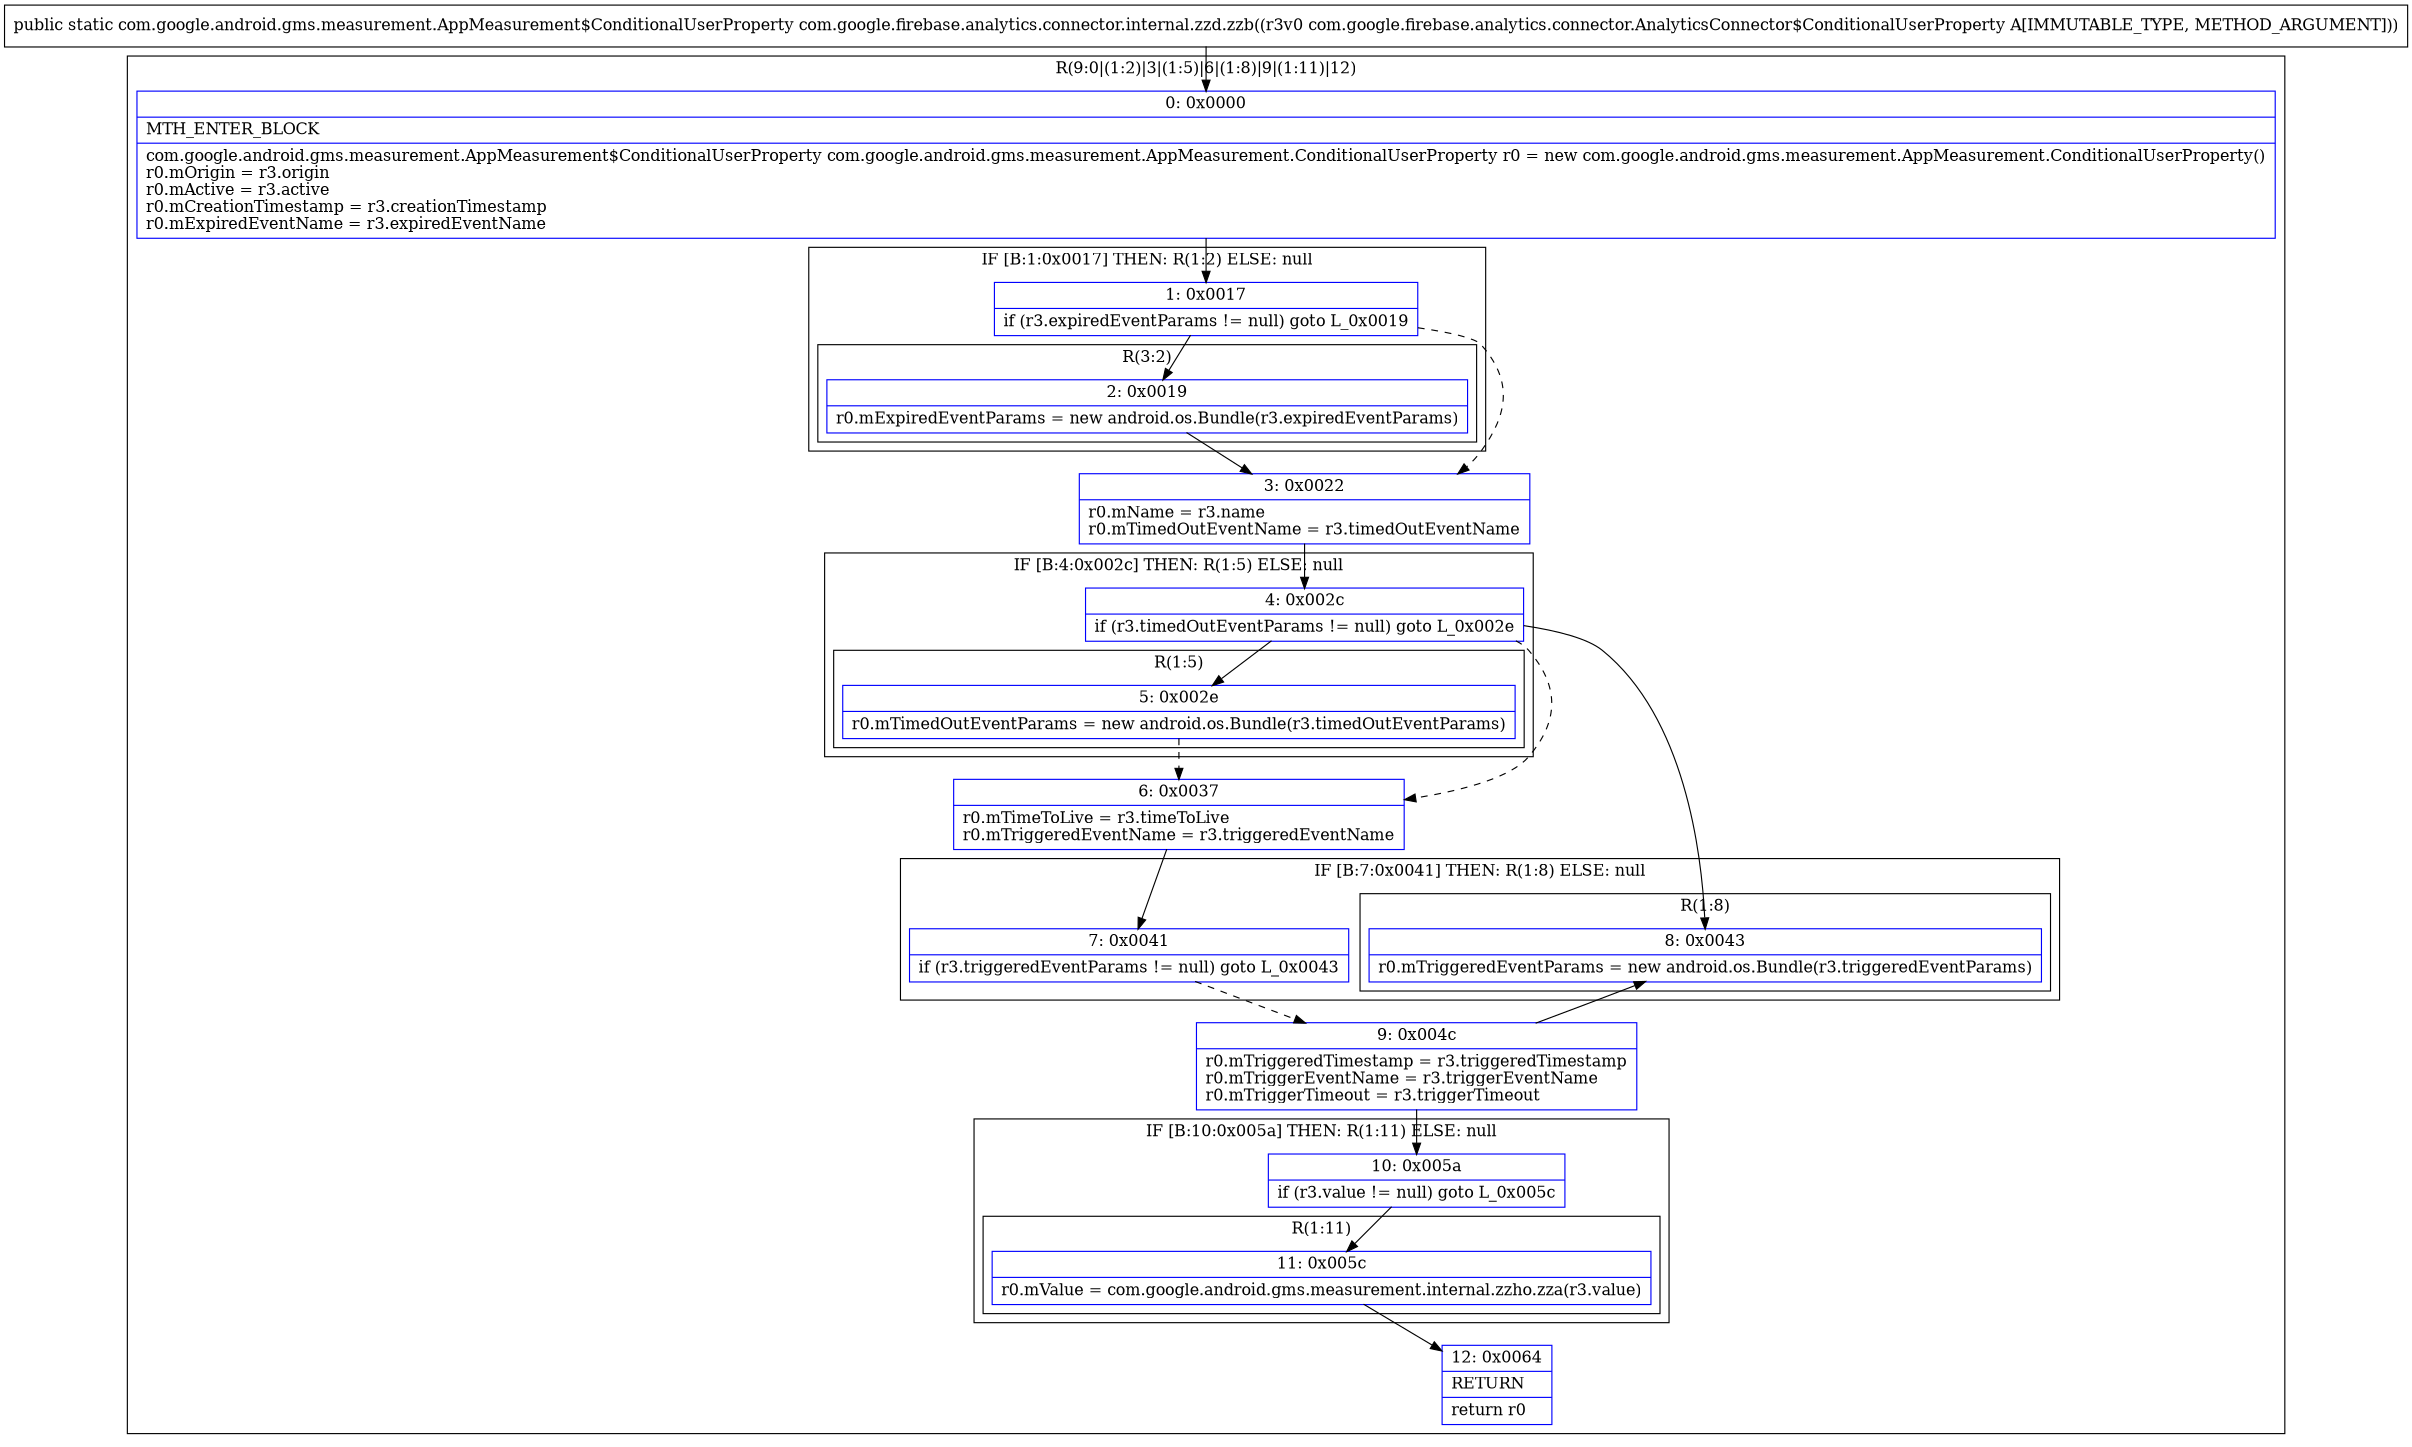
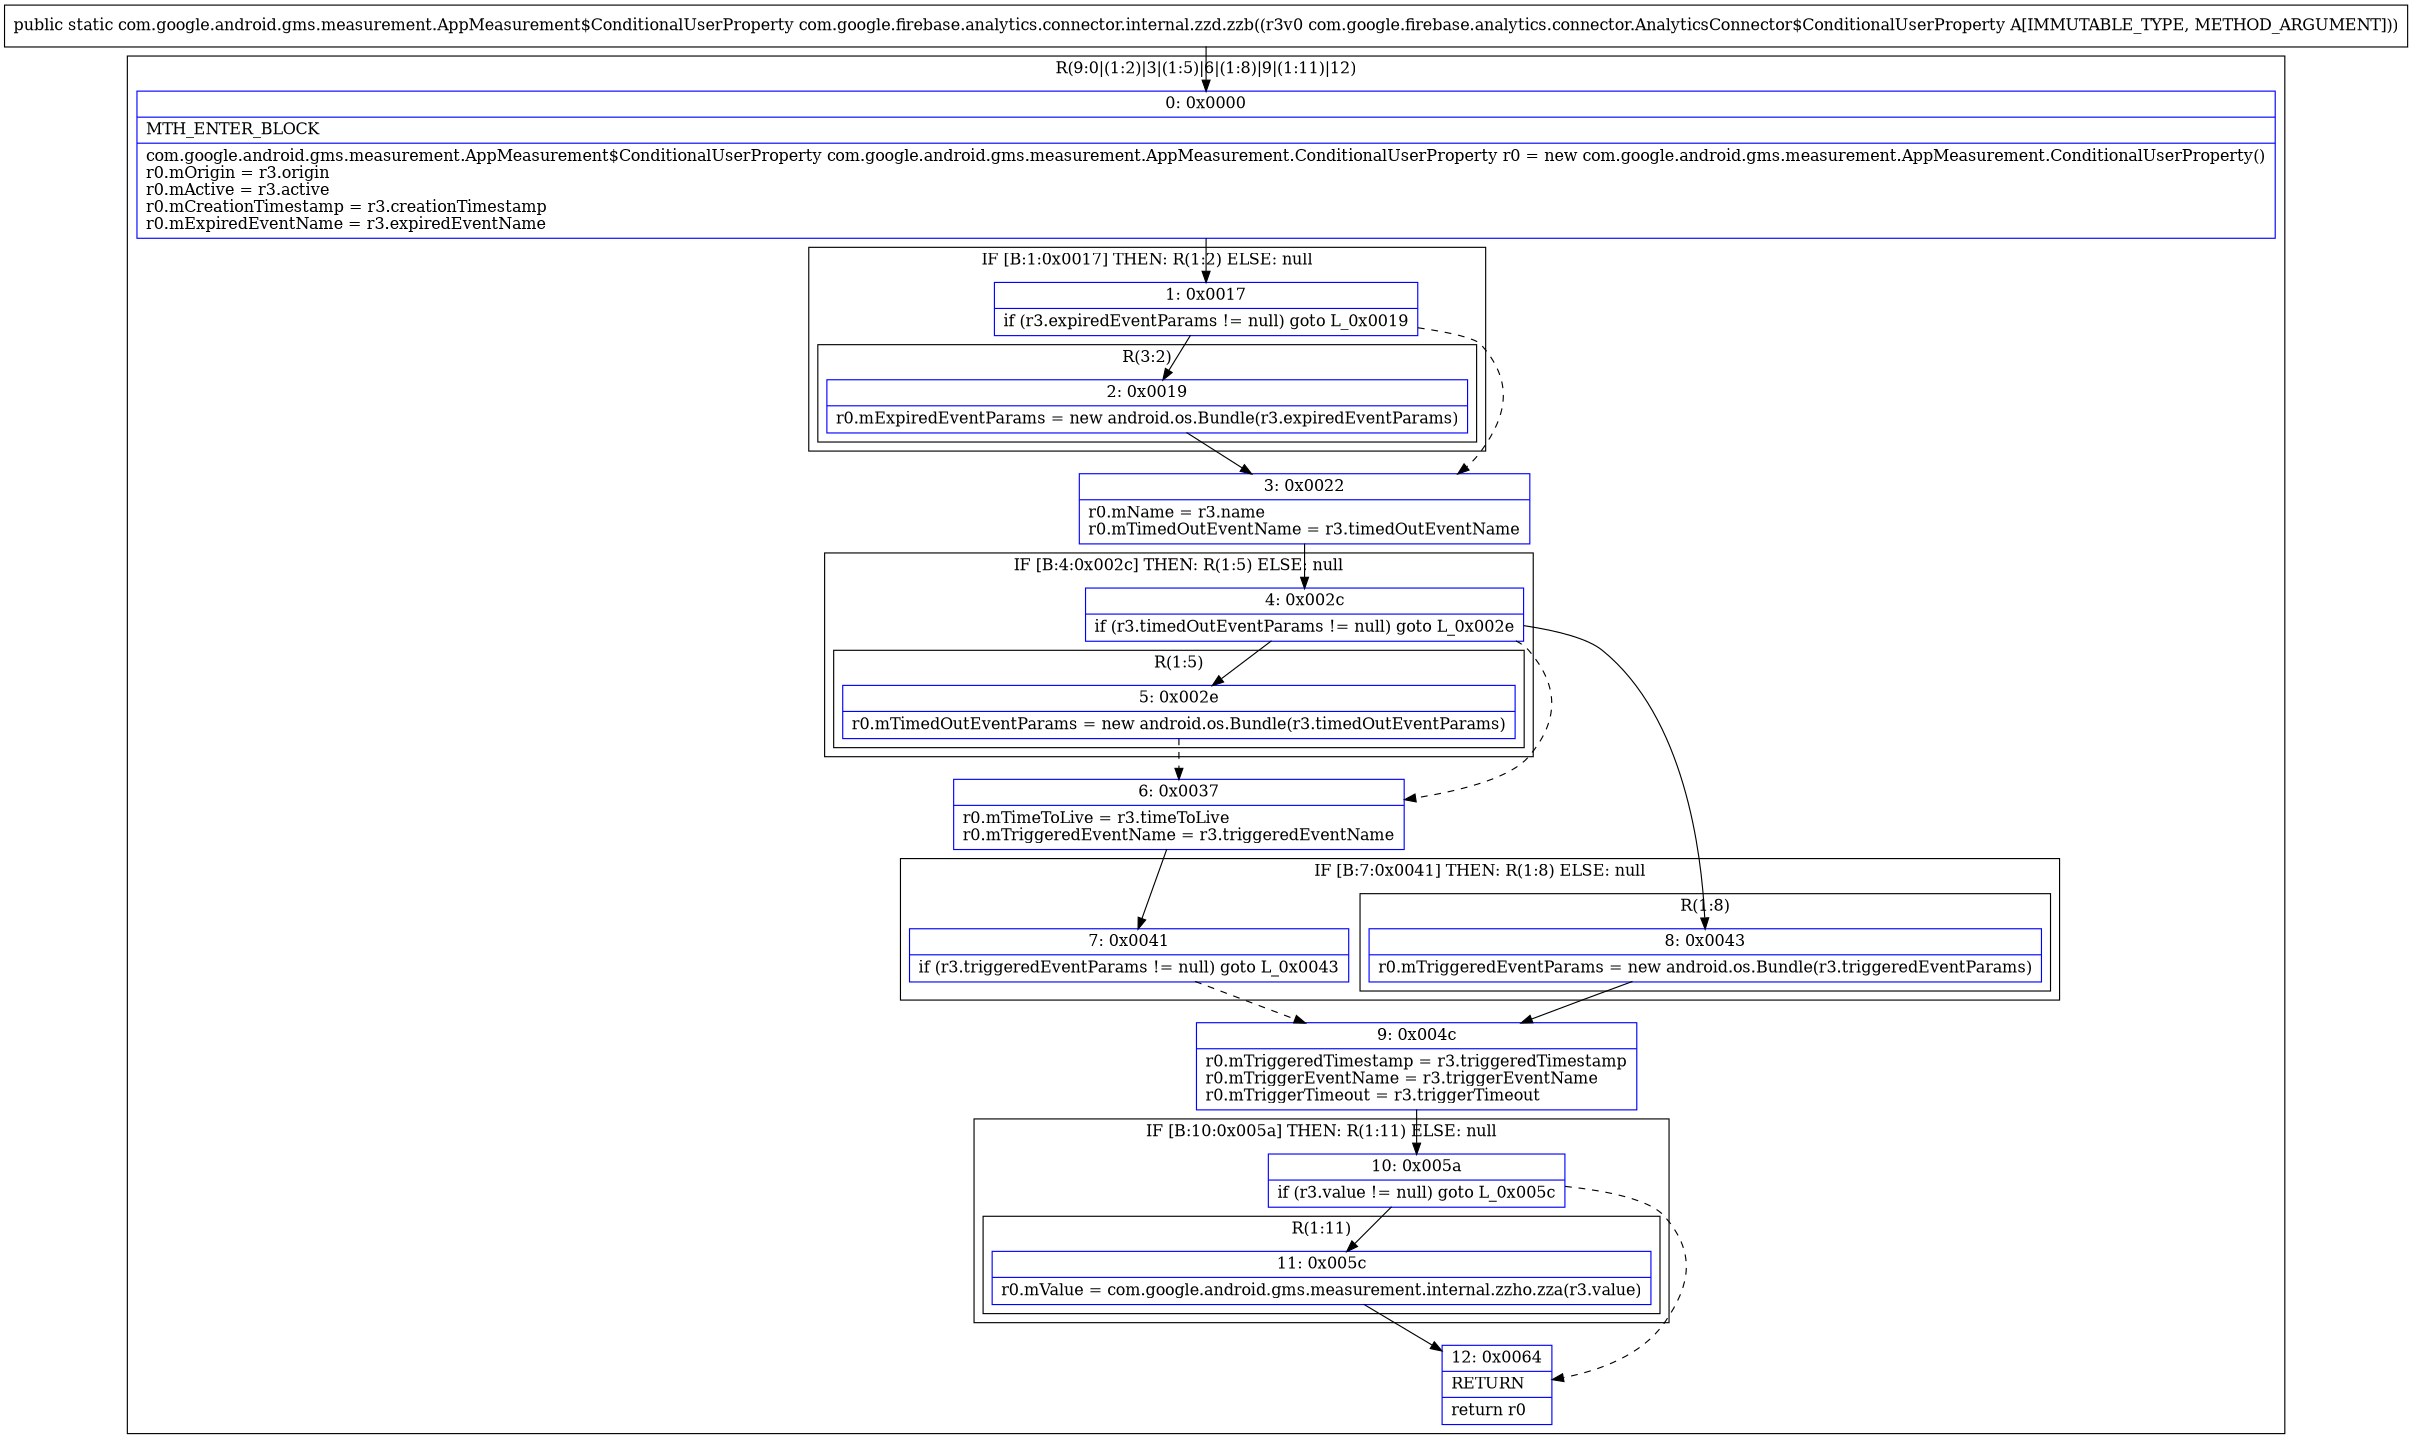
(1578, 1007) -> (1562, 1008)
none -> (1685, 1275)
